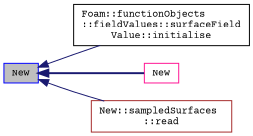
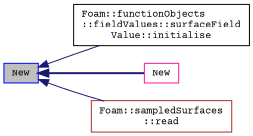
(162, 116) -> (162, 116)
